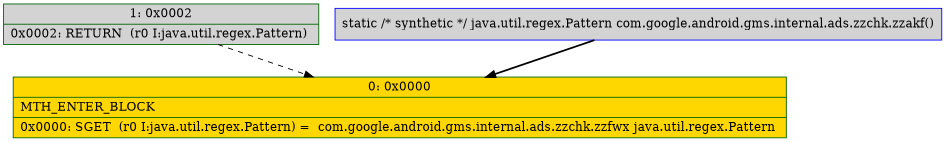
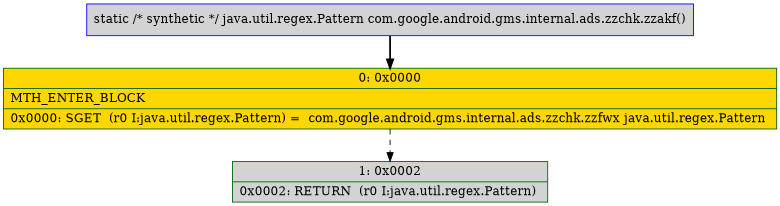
(261, 59) -> (390, 141)
